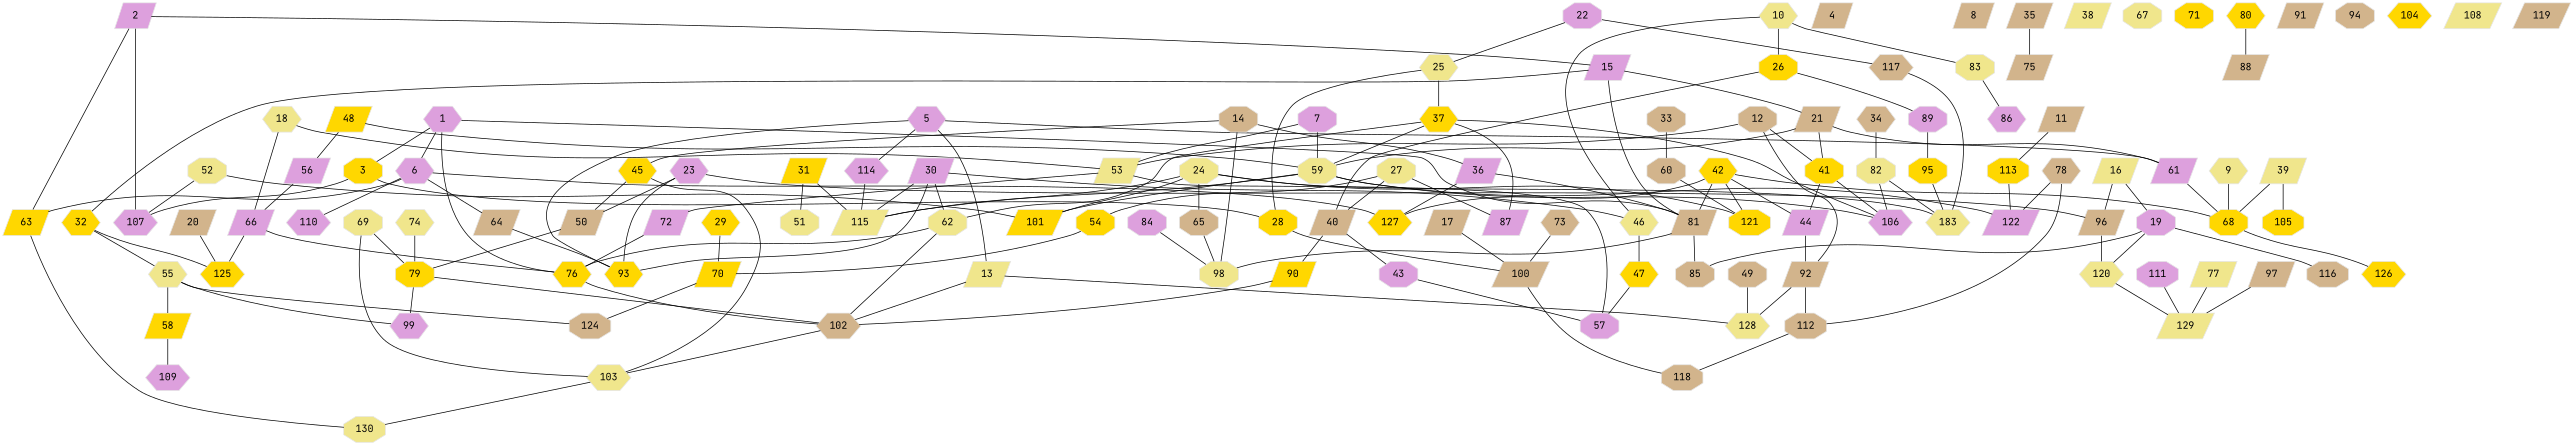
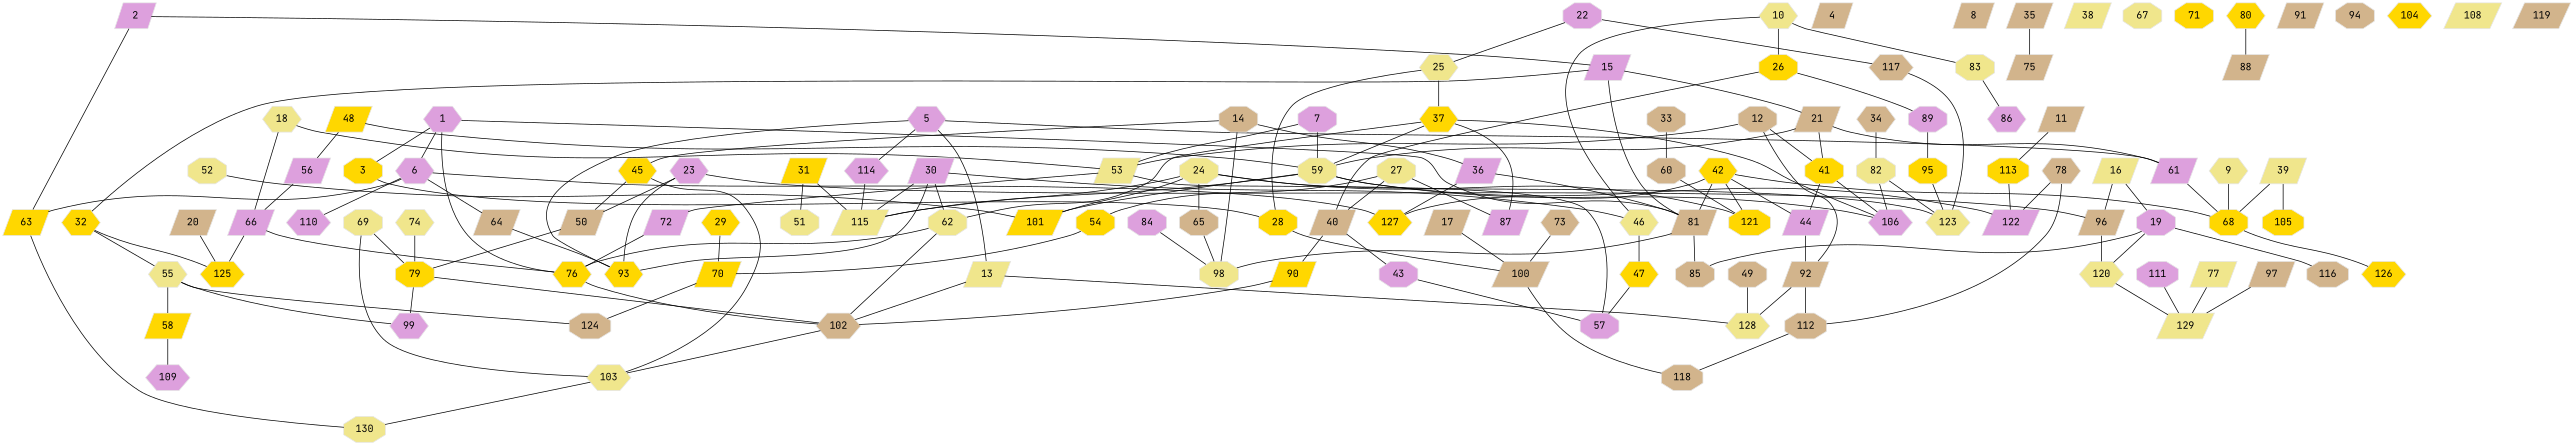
(135, 223) -> none
(1948, 223) -> (1948, 223)
